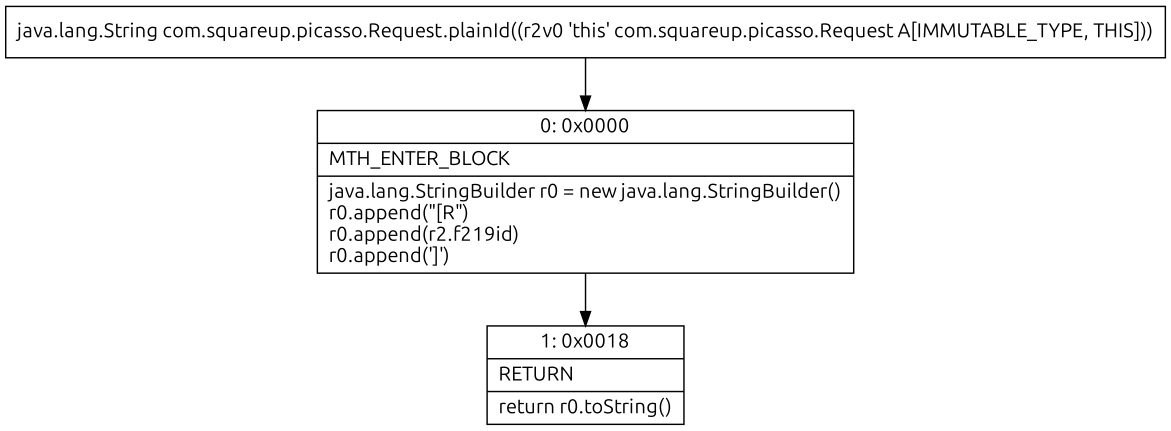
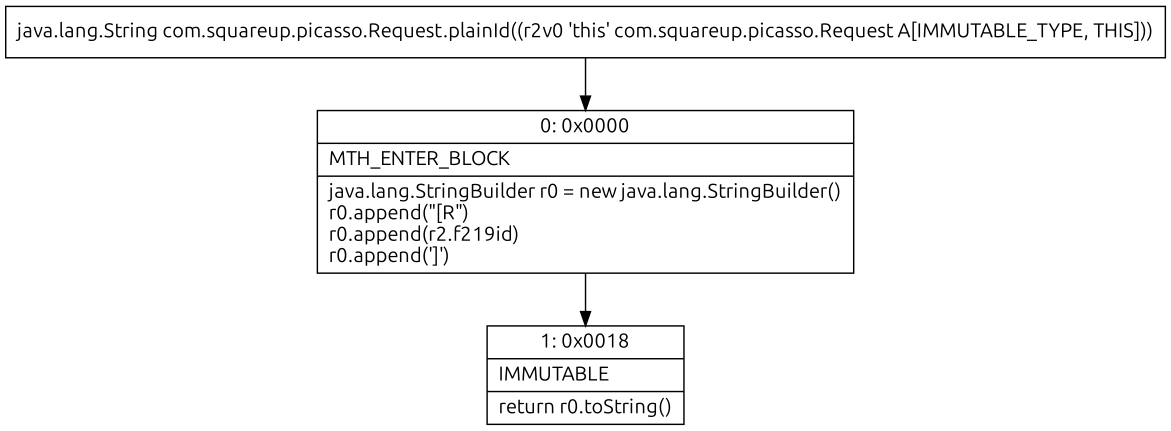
(536, 374) -> (554, 374)
